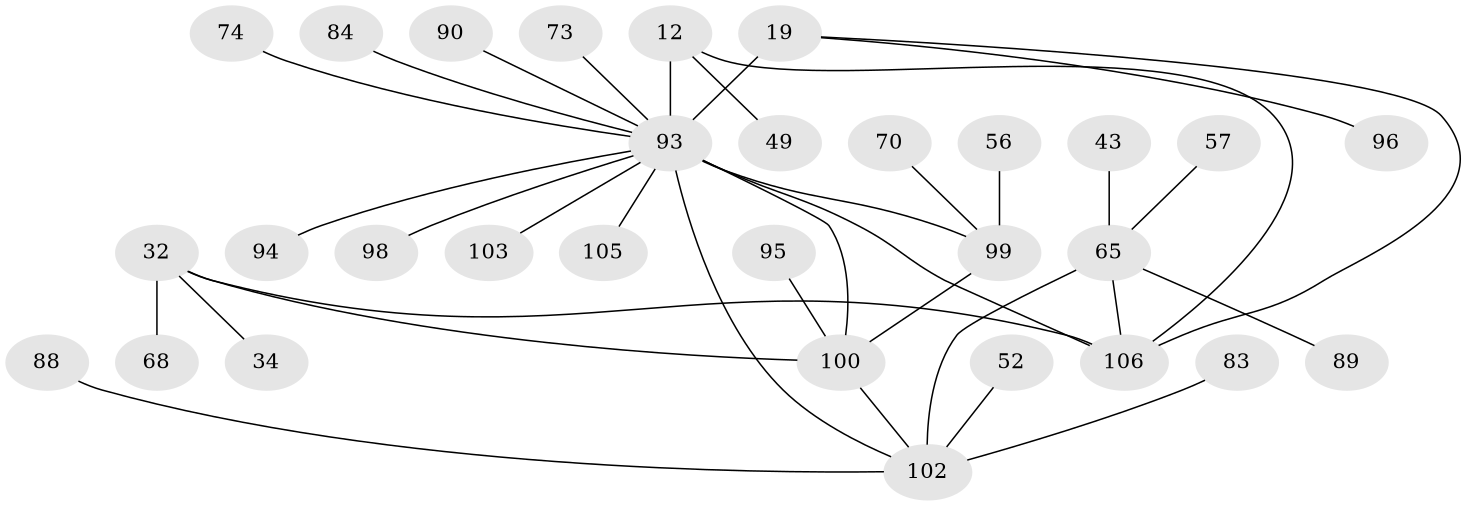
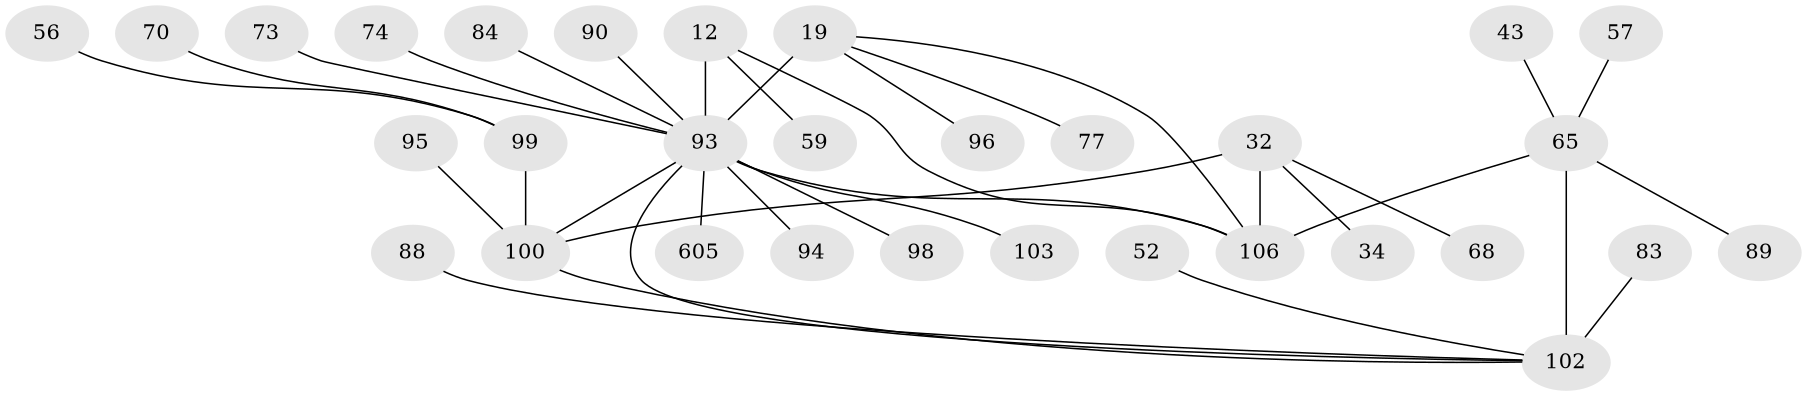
(780, 143) -> (815, 143)
none -> (1092, 143)
(834, 200) -> none
(603, 253) -> (699, 253)
